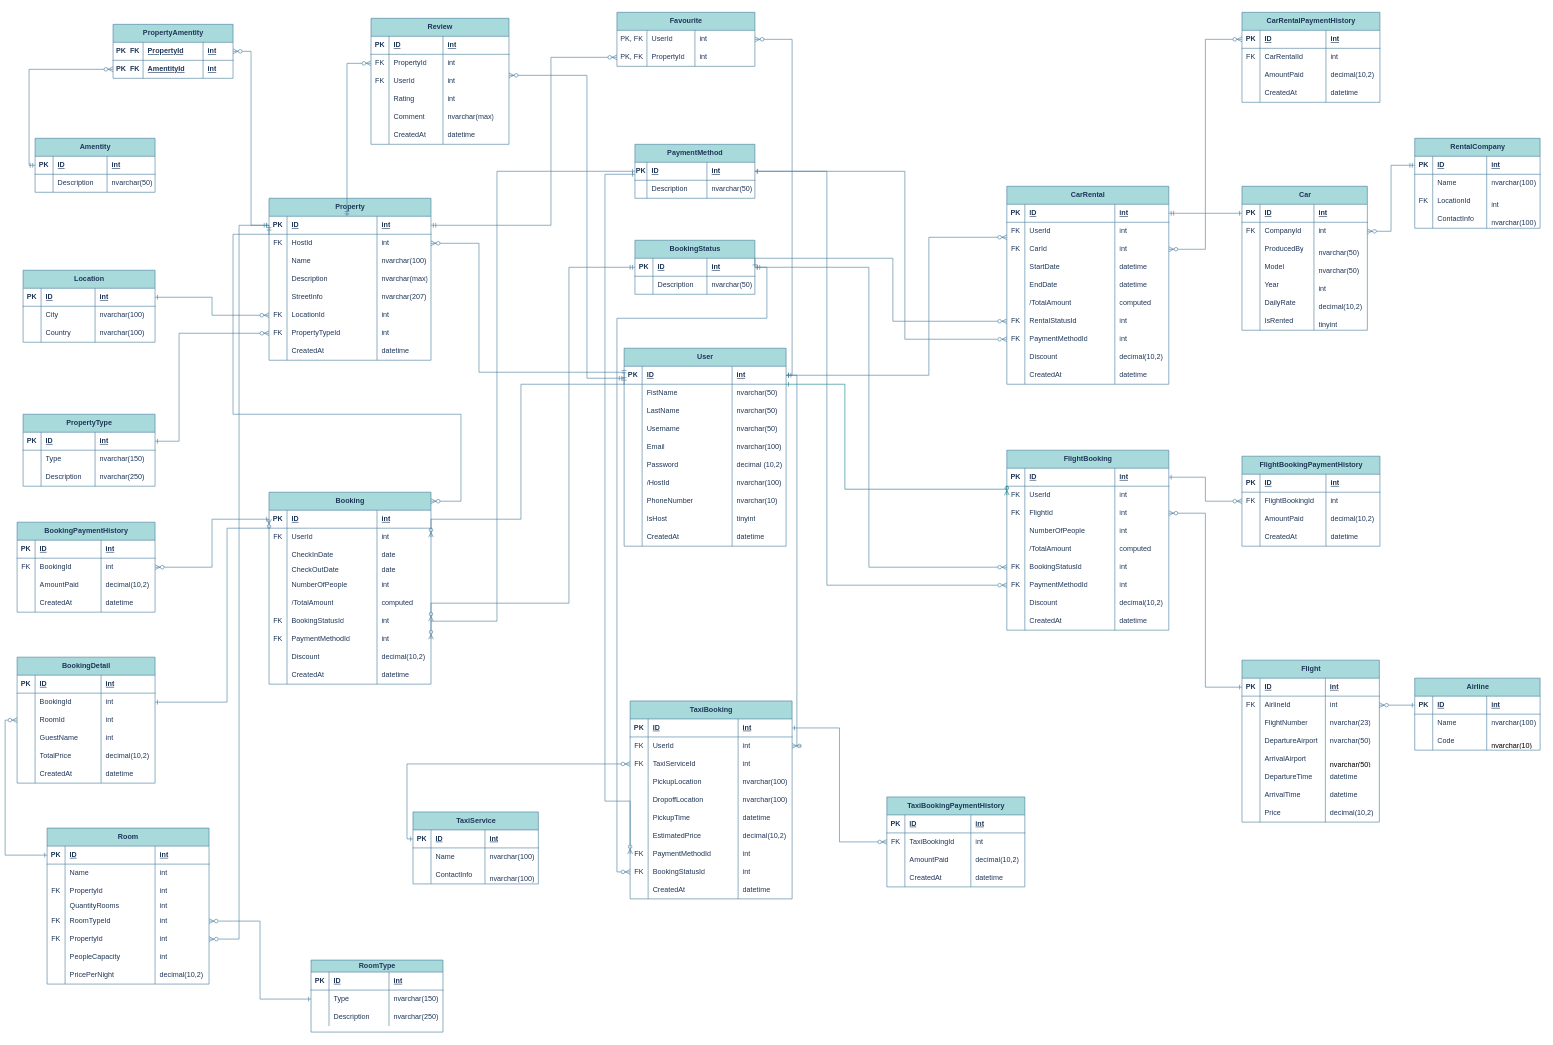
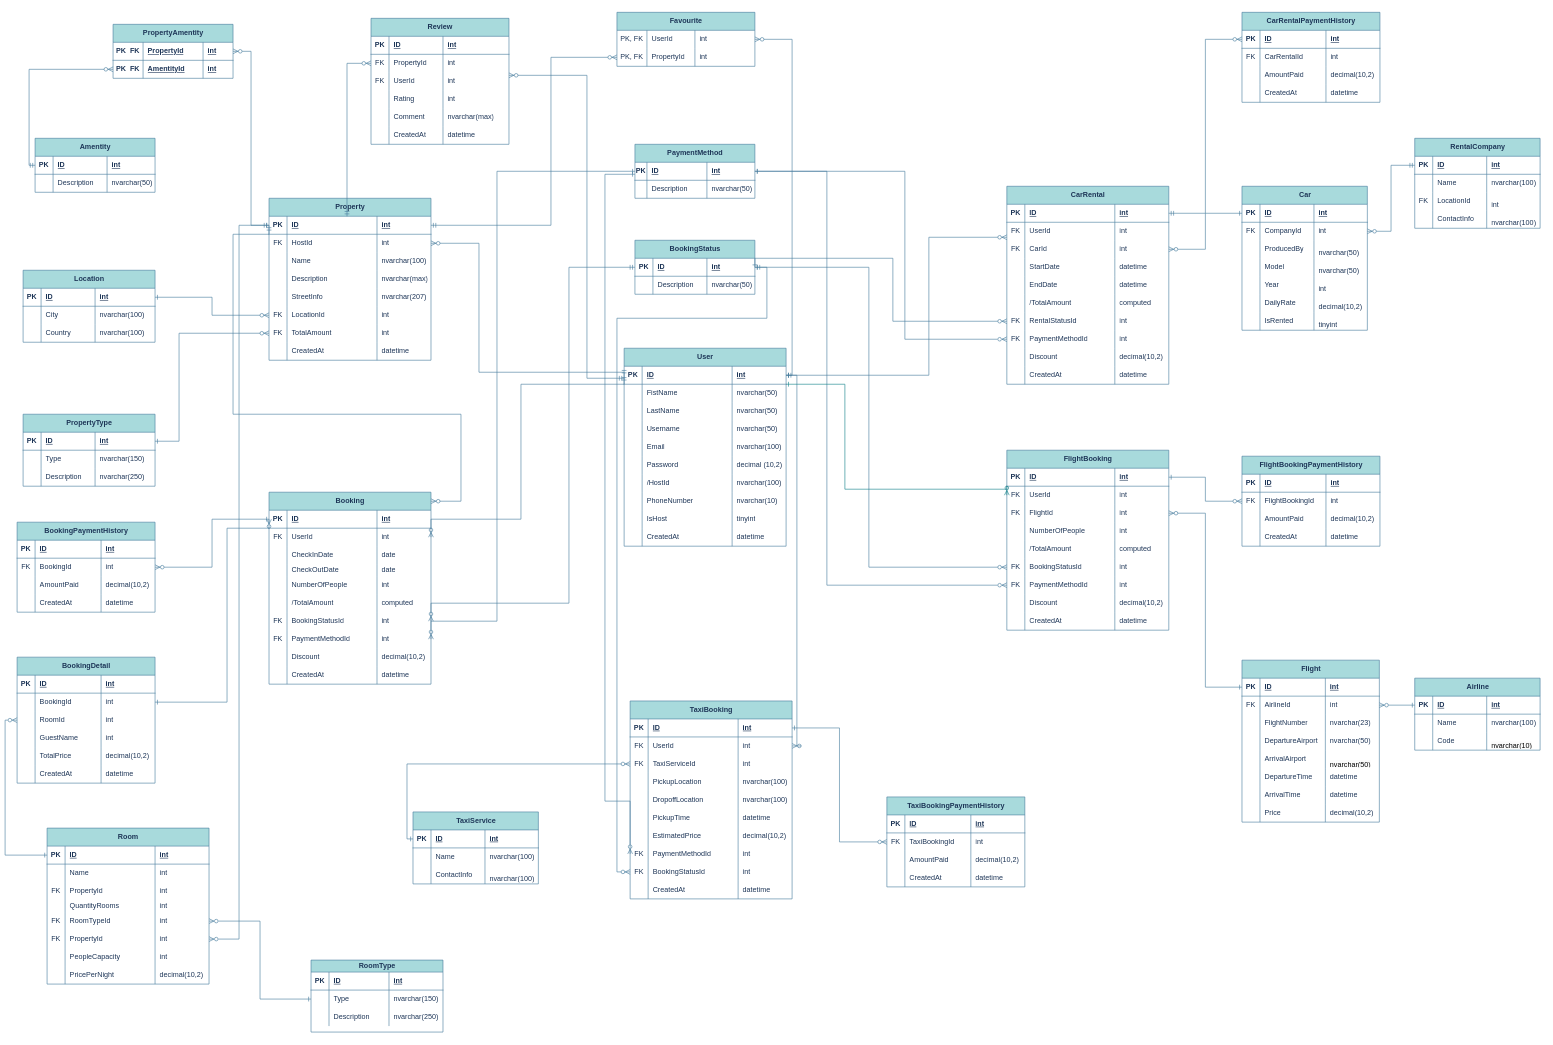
(320, 333) -> (313, 333)
